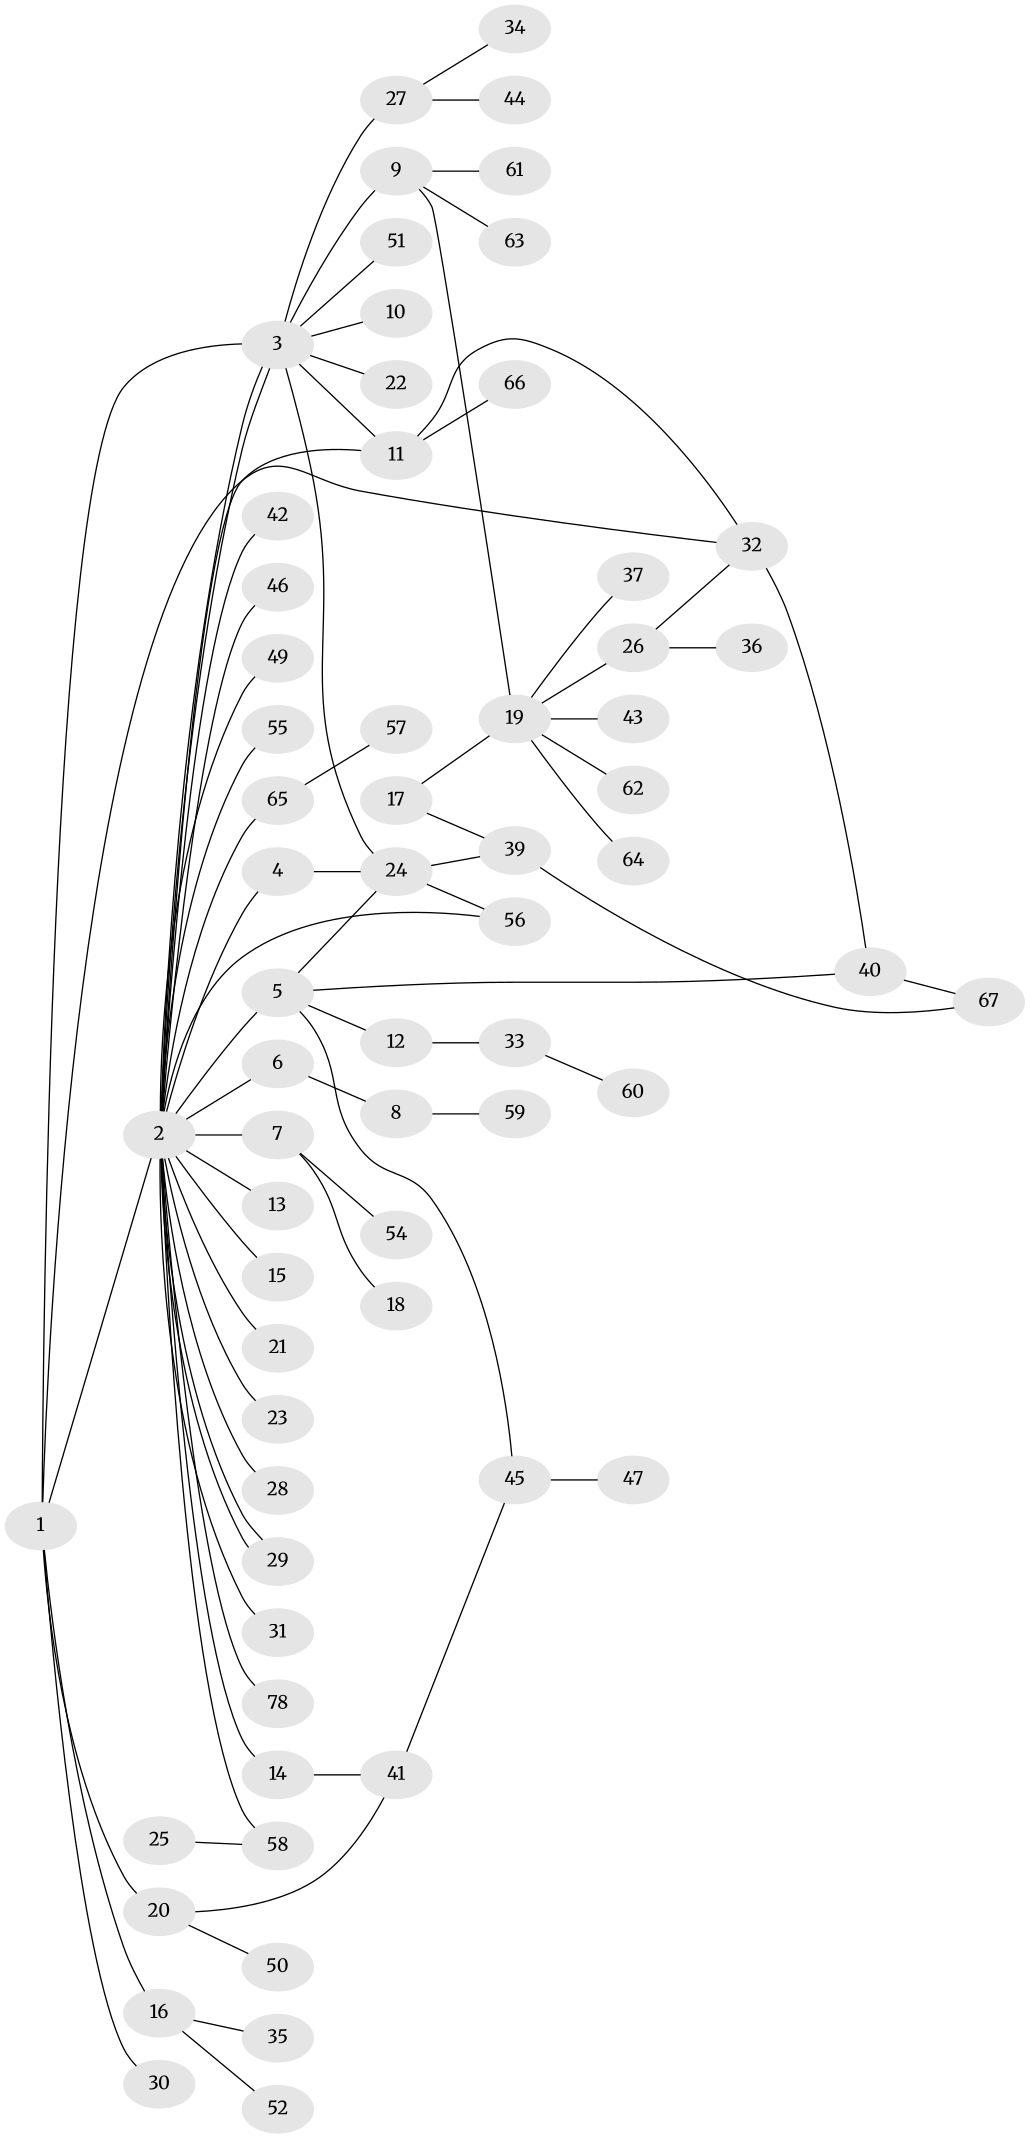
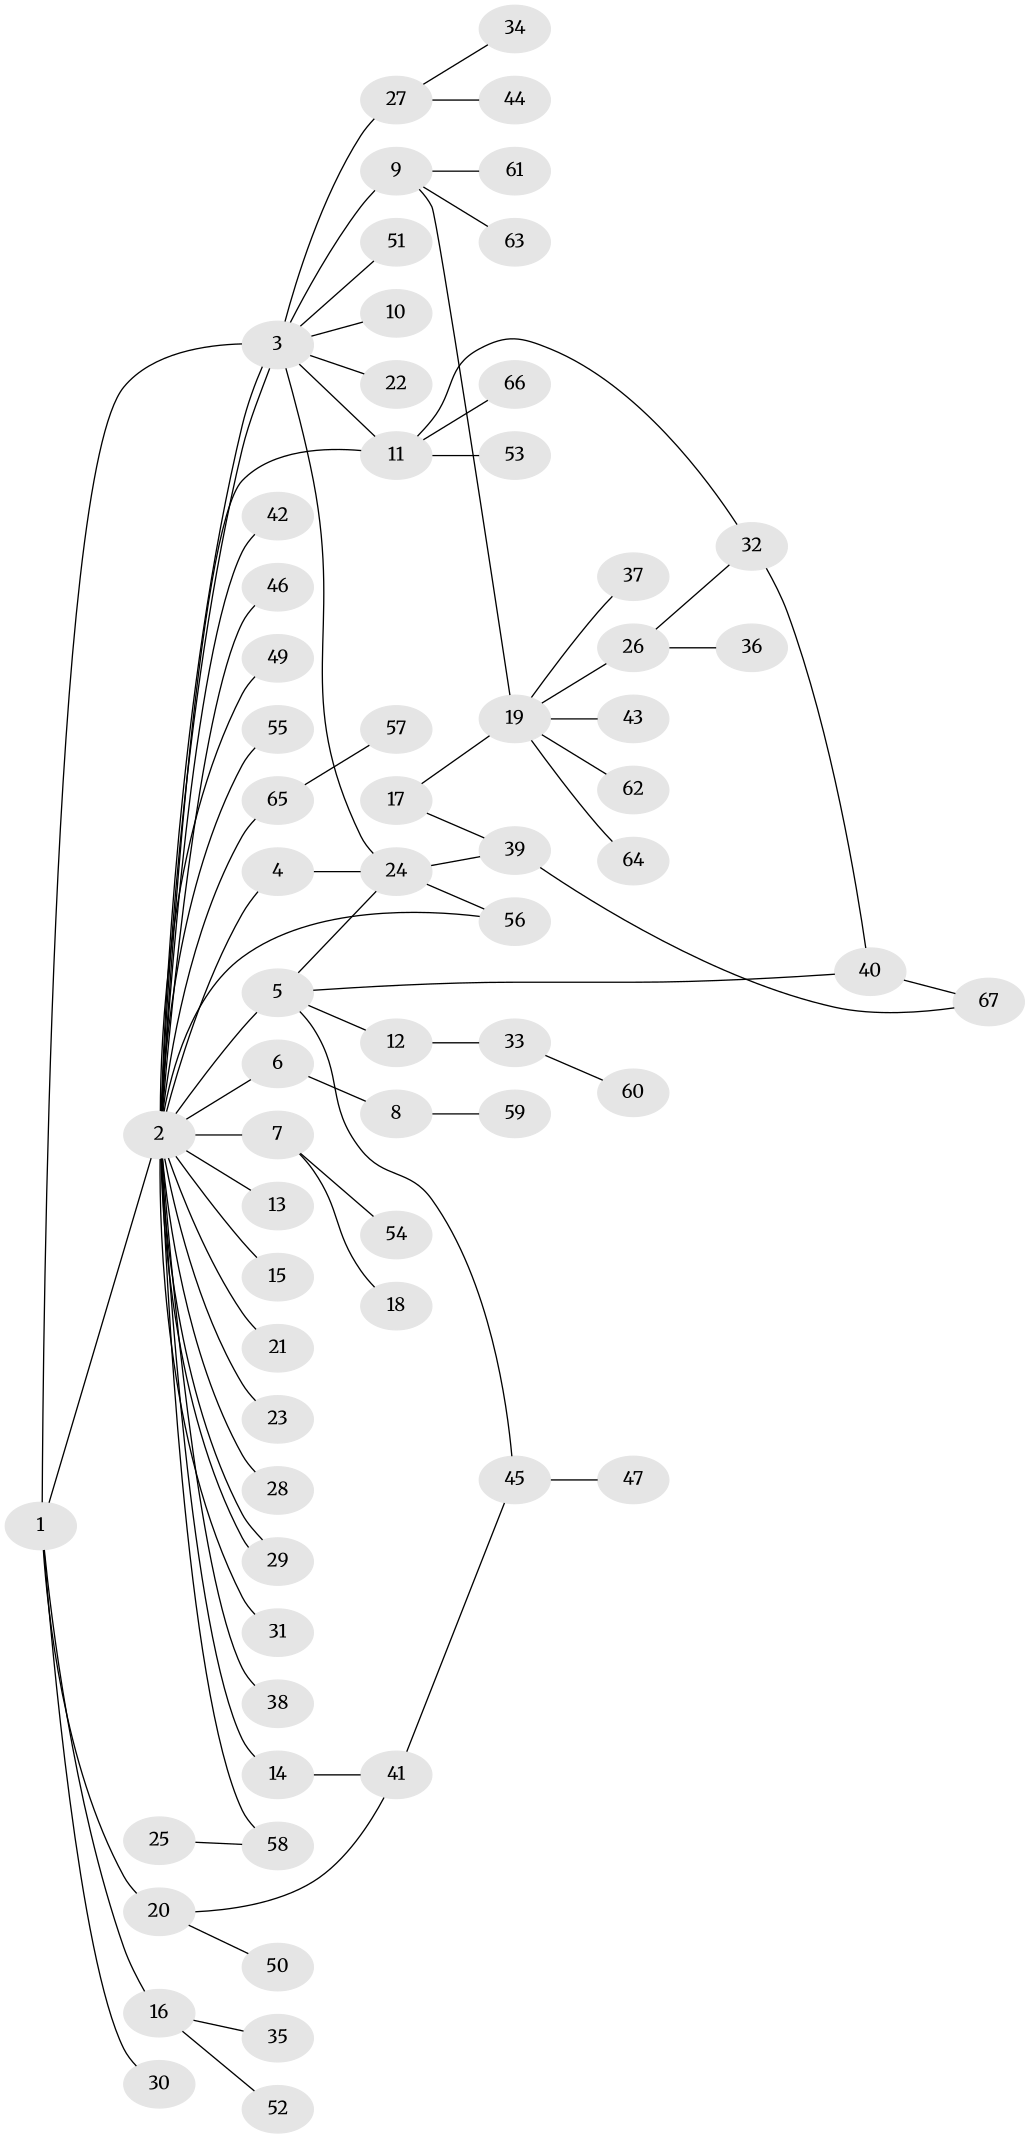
none -> (515, 456)
(128, 738) -> none
(278, 1704) -> (278, 1704)
